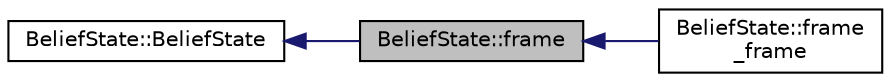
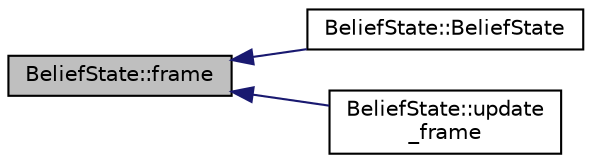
(333, 41) -> (280, 53)
(771, 41) -> (445, 122)
